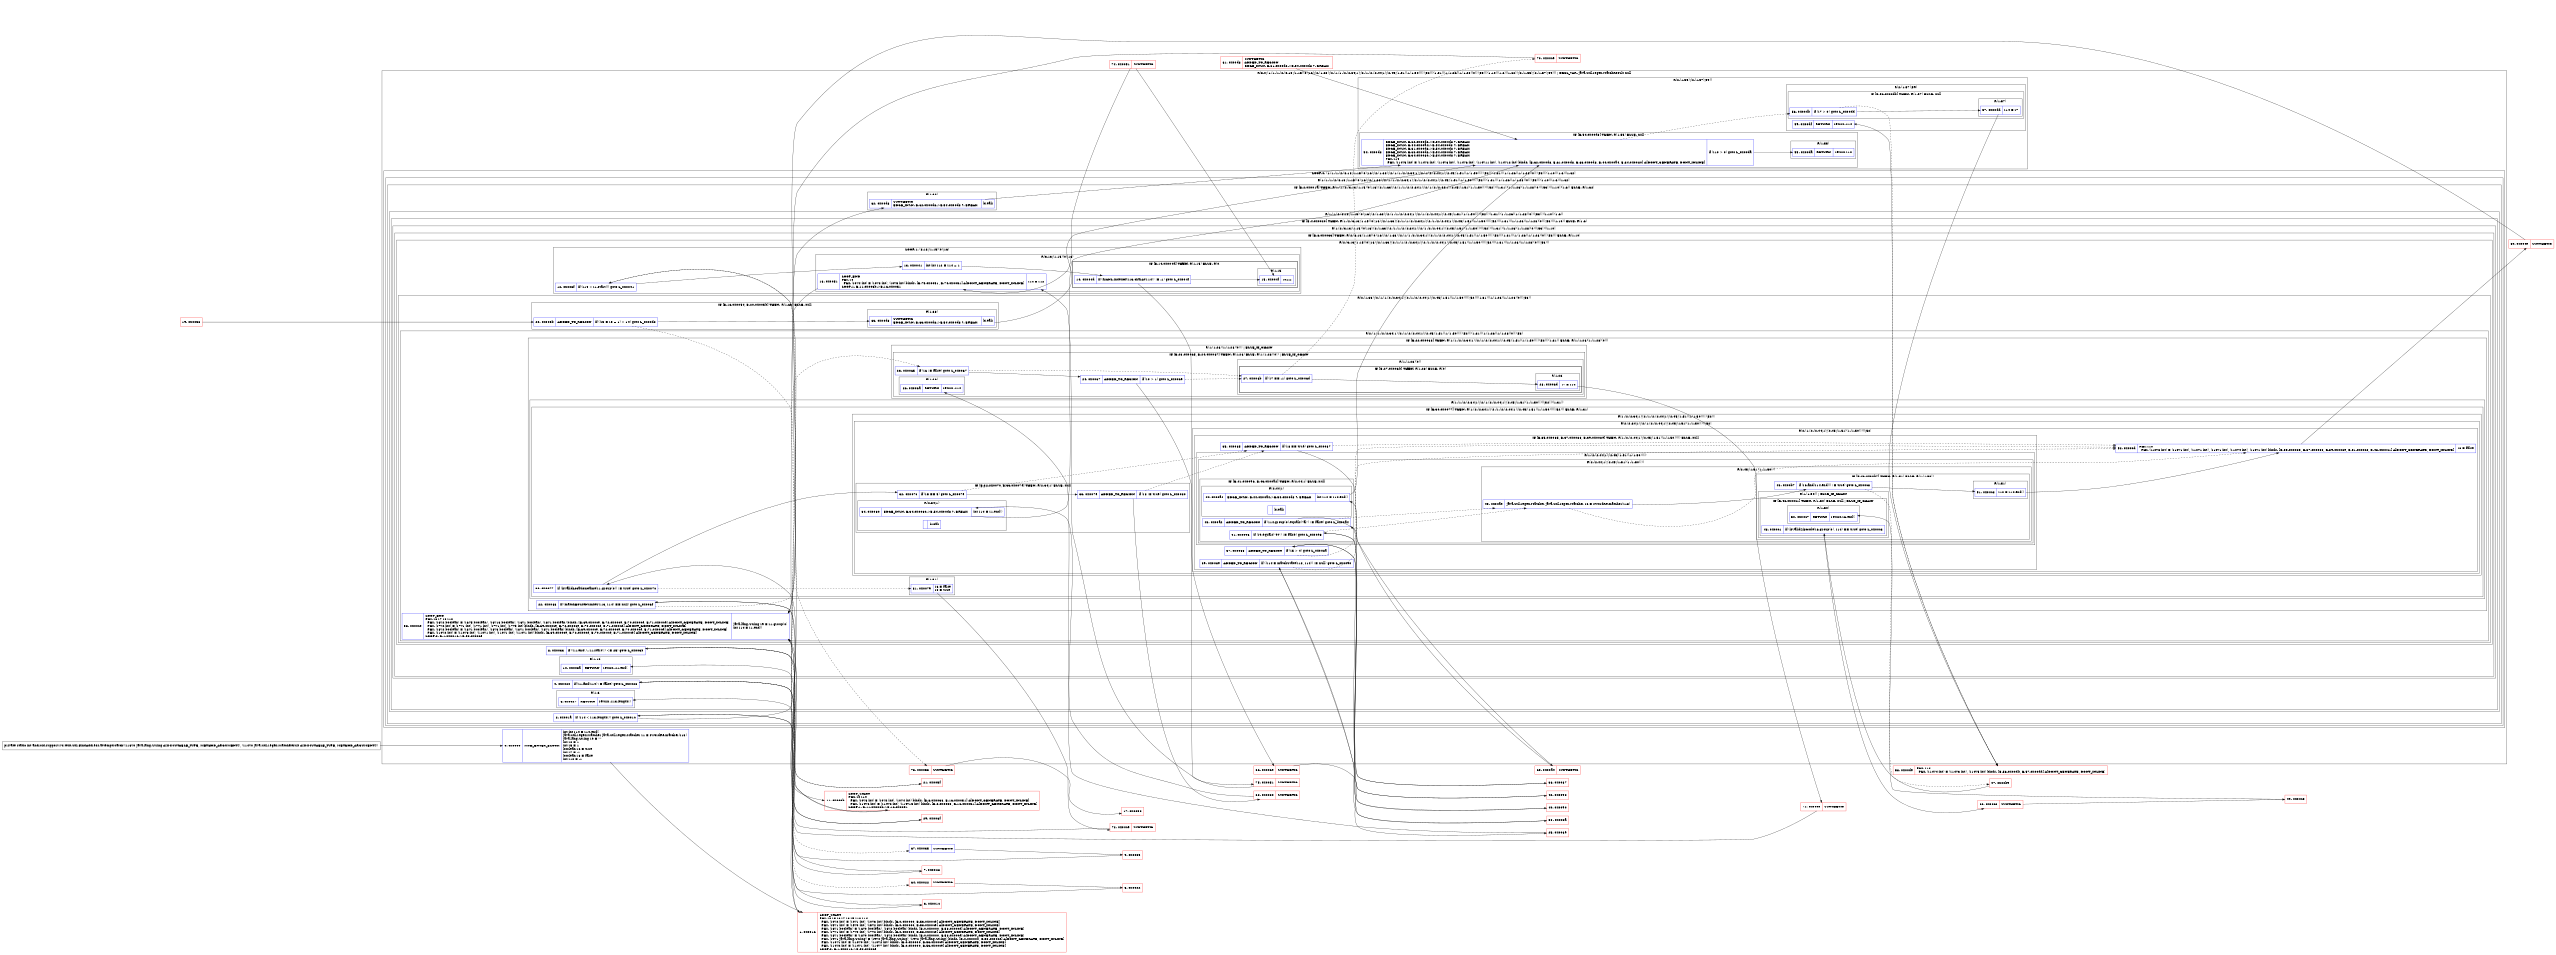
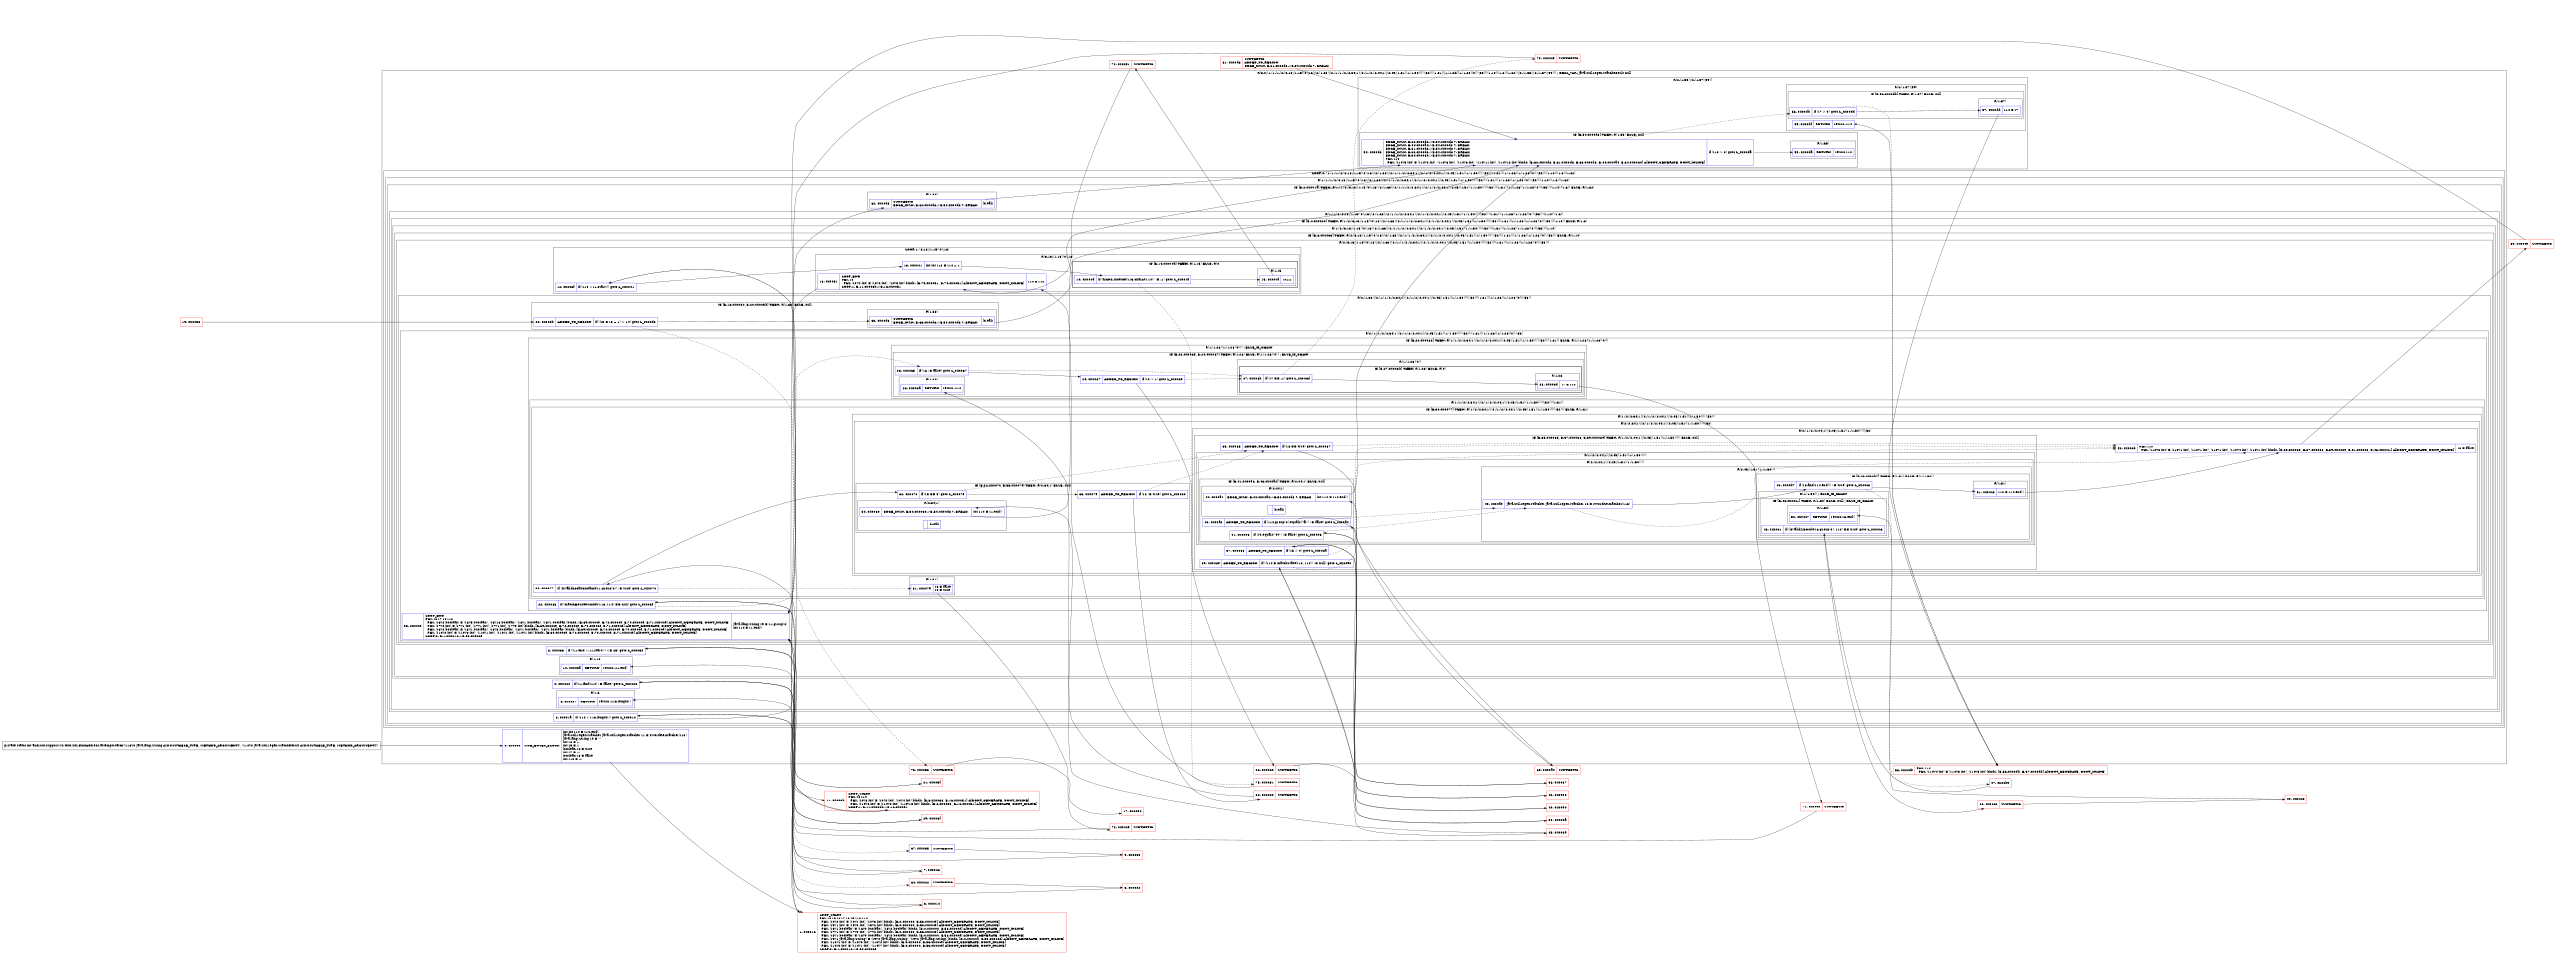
(1201, 166) -> (1204, 173)
(1191, 579) -> (1191, 579)
